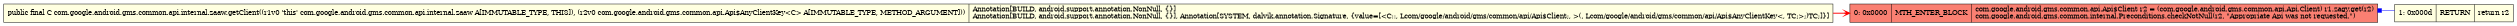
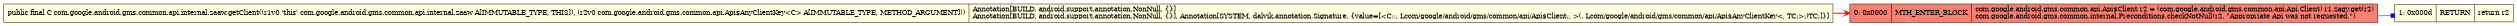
(2389, 11) -> (2384, 16)
